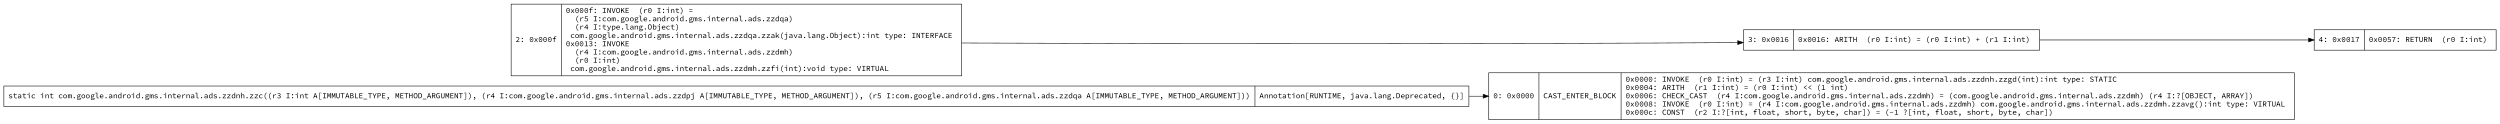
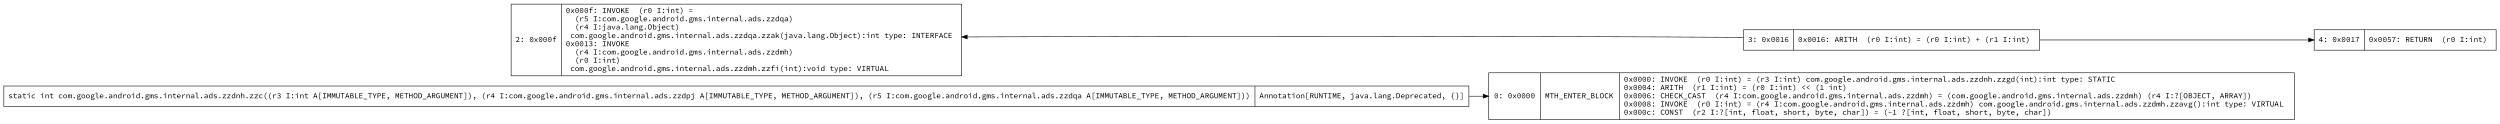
(623, 27) -> (623, 27)
(1350, 44) -> (1355, 36)
(1580, 96) -> (1579, 96)
